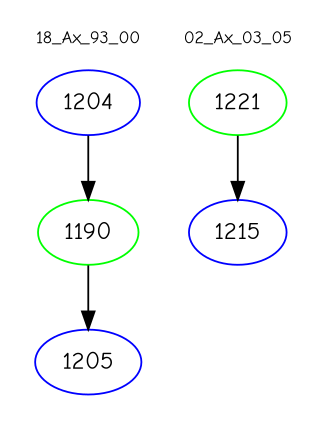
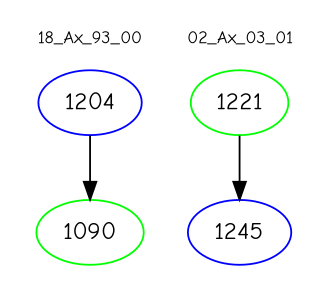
(239, 39) -> (240, 39)
(88, 232) -> (90, 232)
(238, 232) -> (240, 232)
(88, 362) -> none
